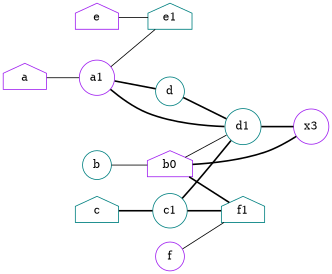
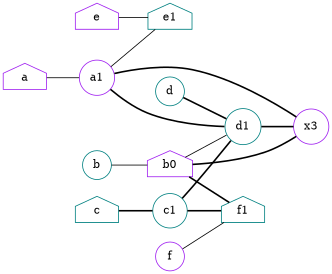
(135, 85) -> (210, 74)
